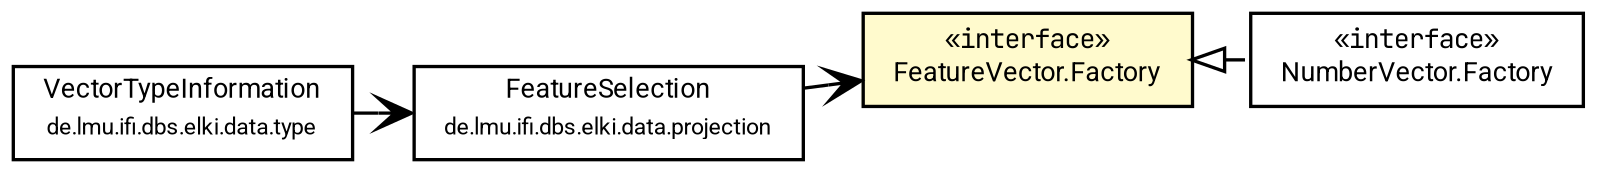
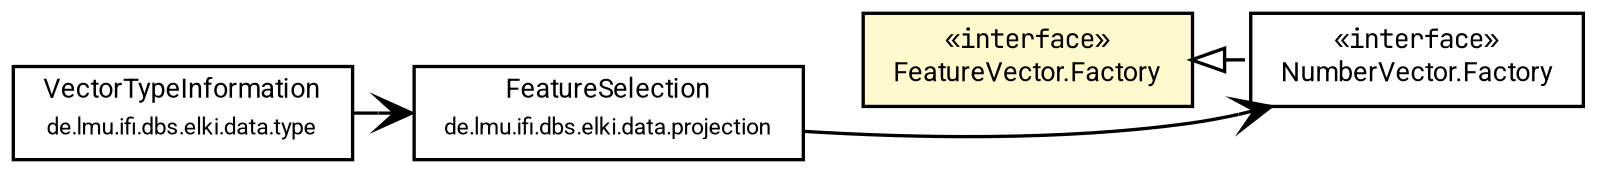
(815, 87) -> (1021, 136)
